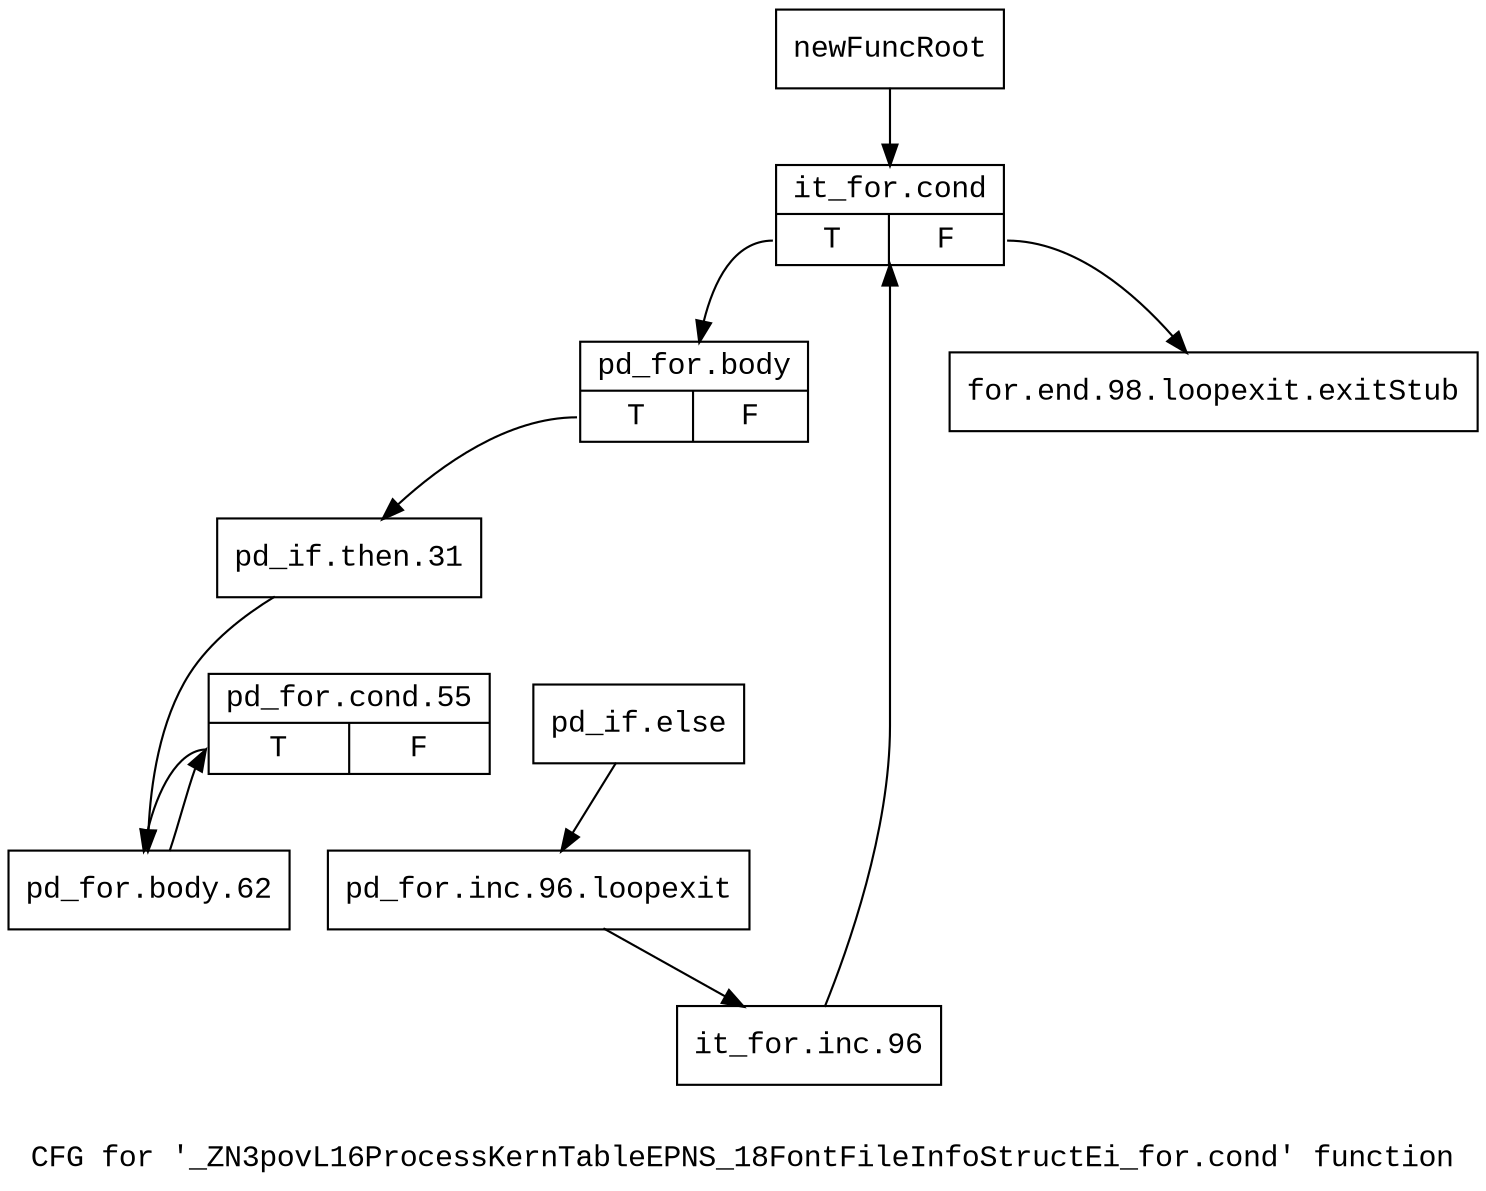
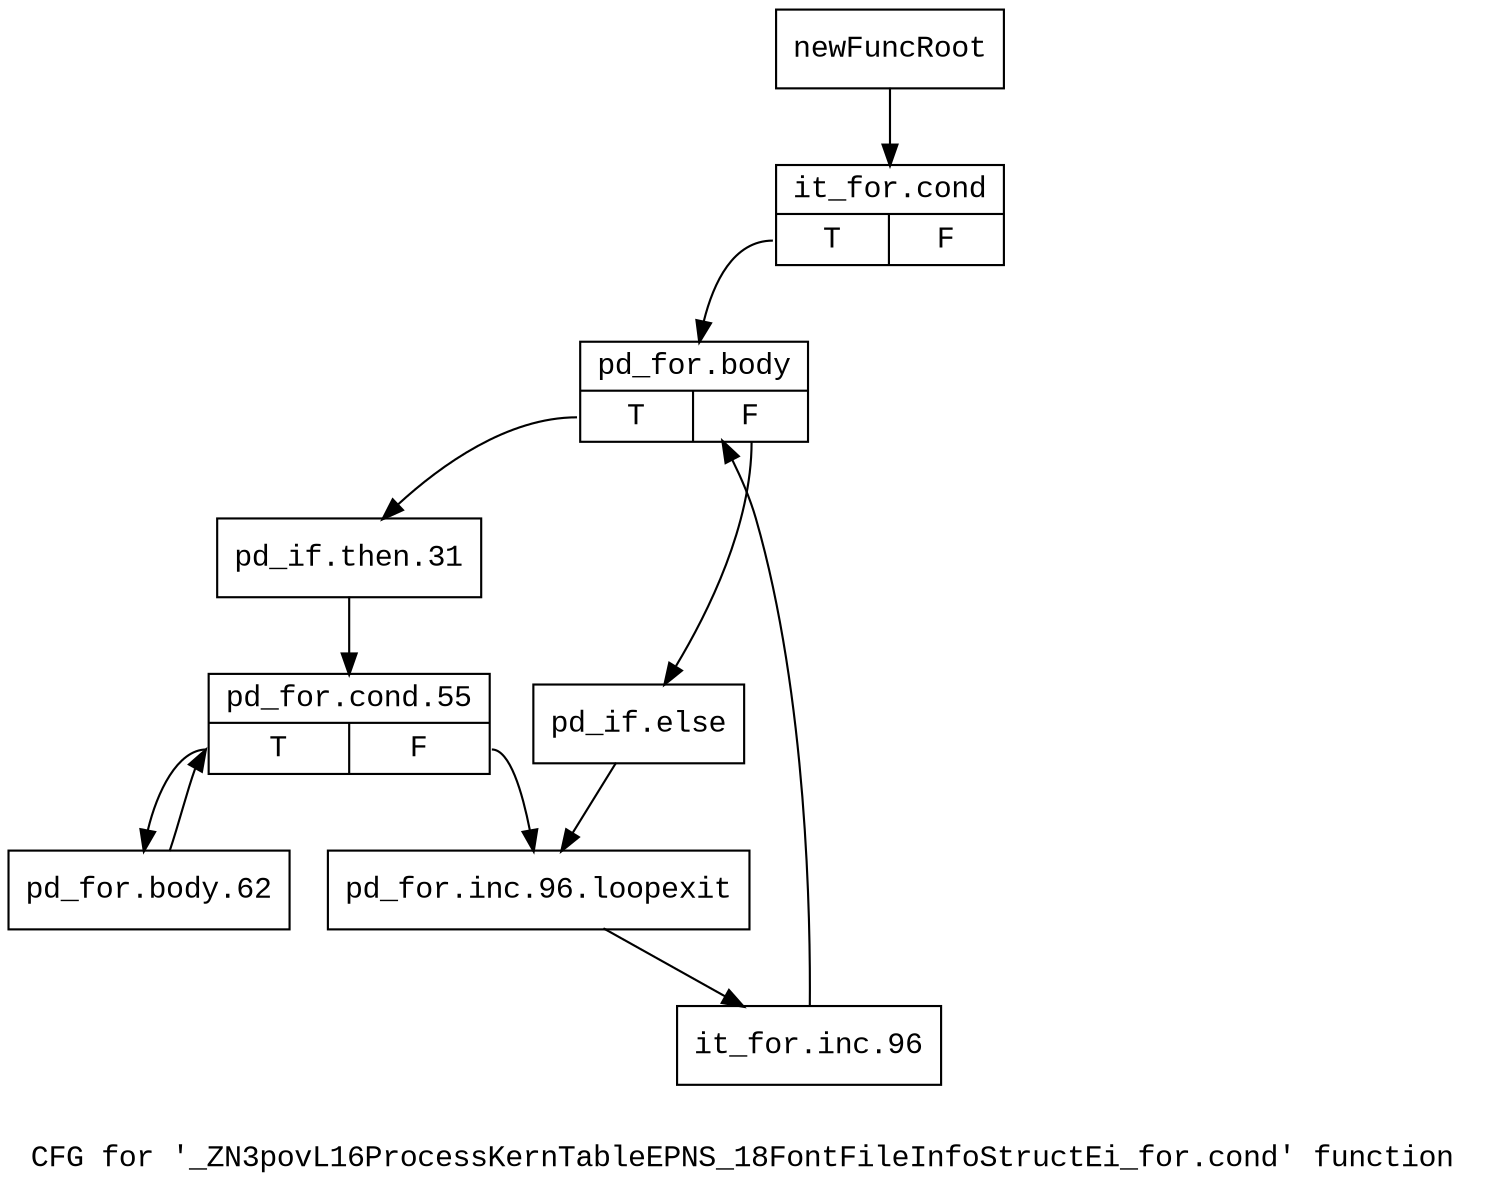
(1214, 392) -> none
none -> (728, 559)
(890, 651) -> (796, 729)
(178, 695) -> (349, 625)
none -> (518, 785)
